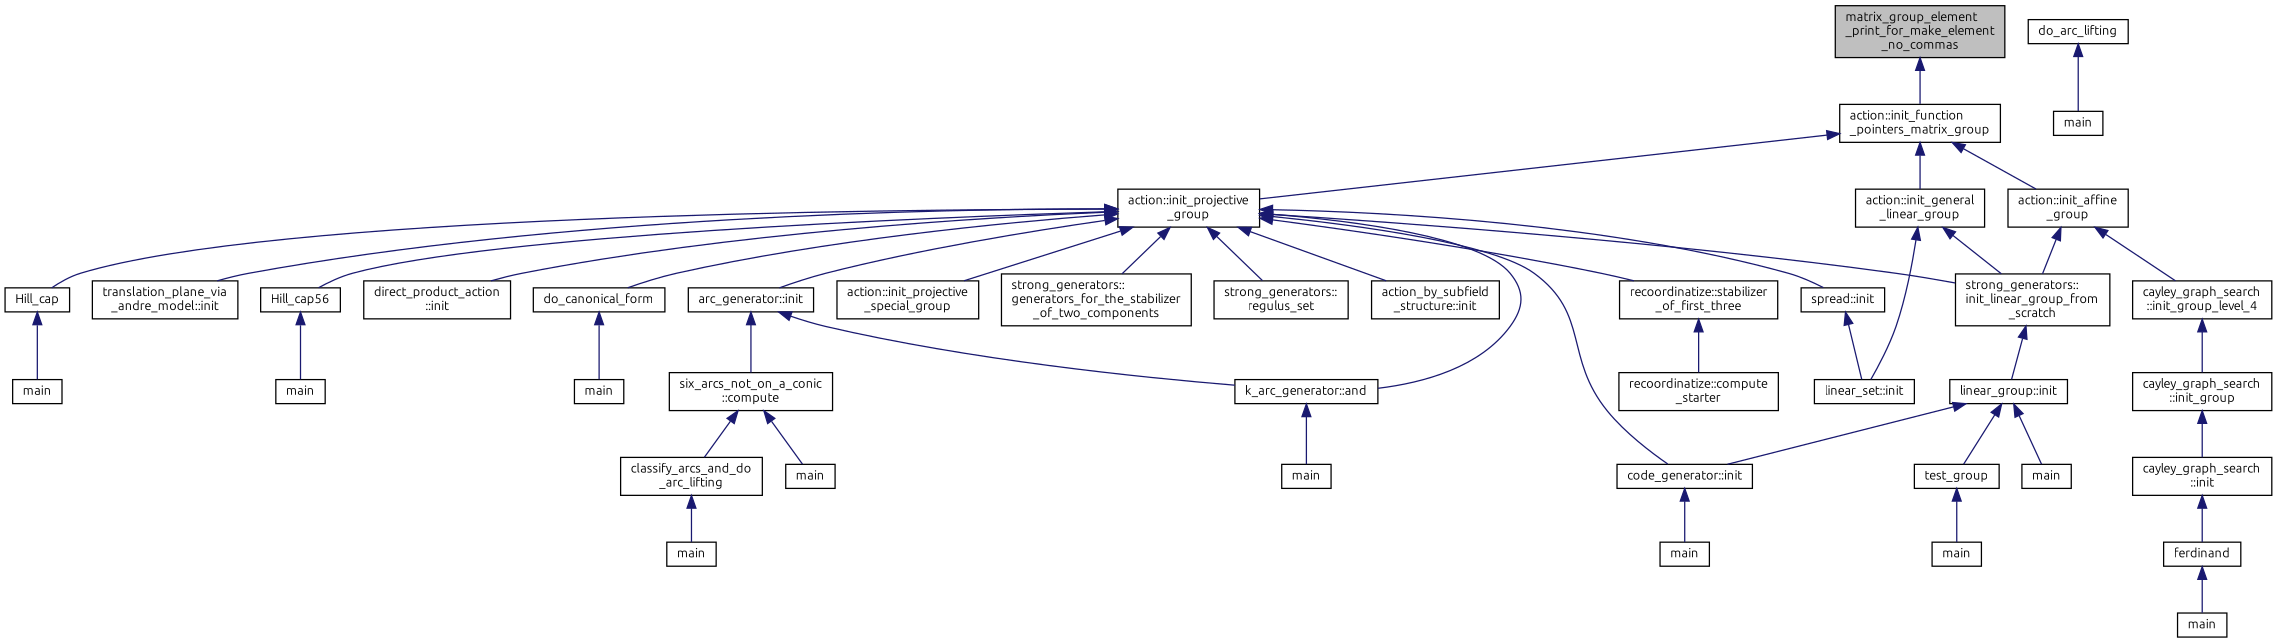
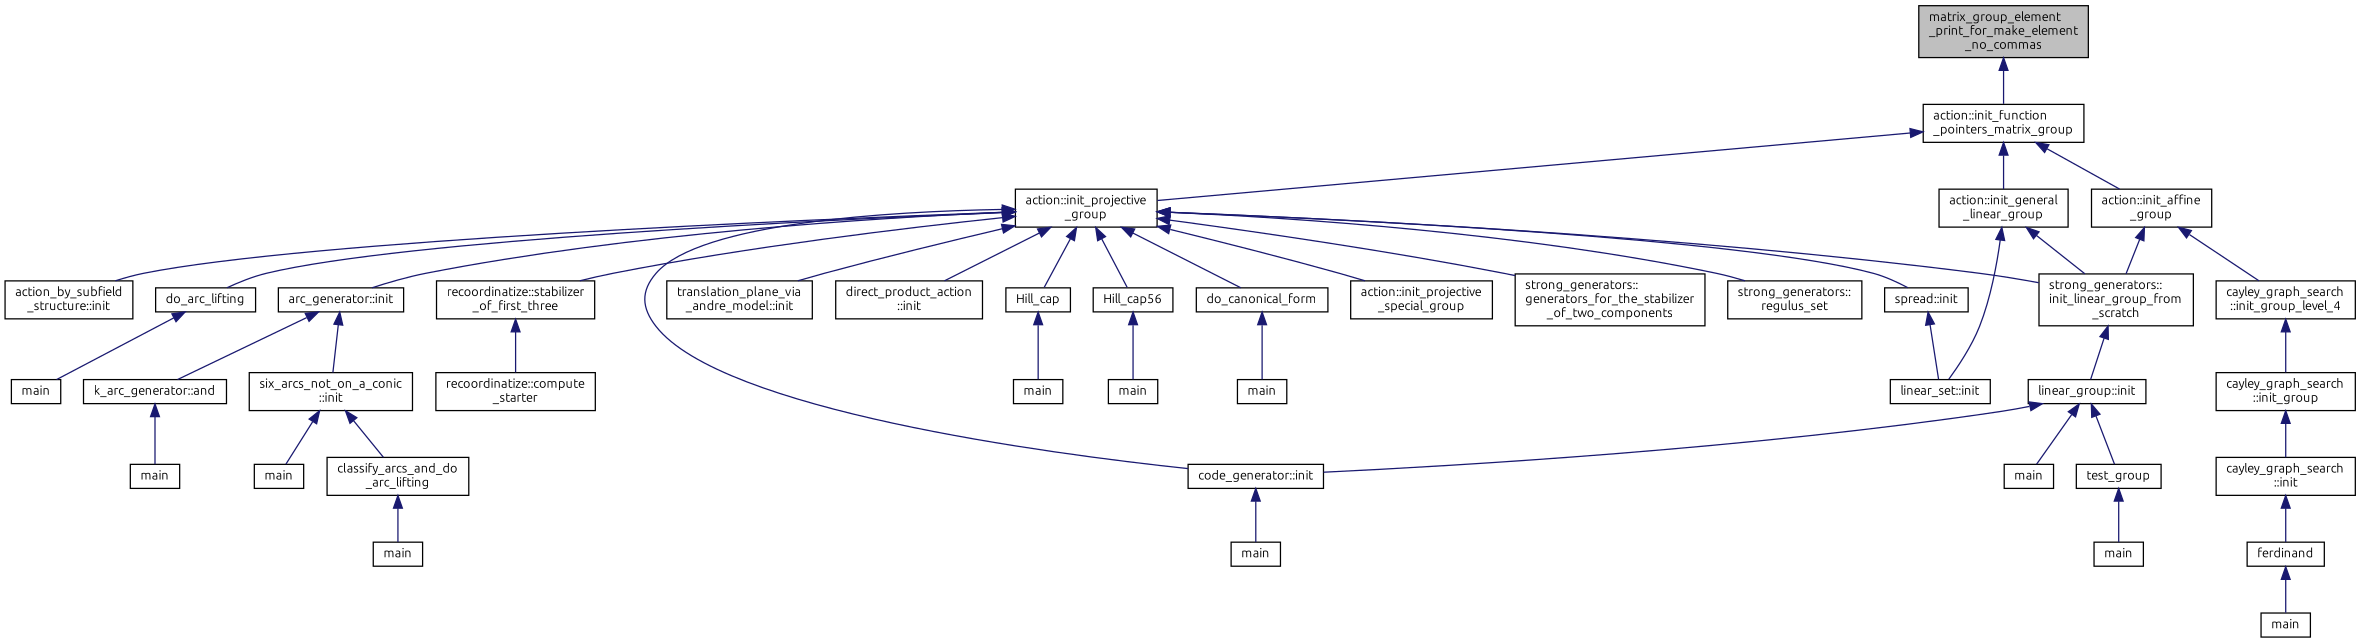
(1503, 268) -> (612, 234)
(751, 392) -> (331, 392)
